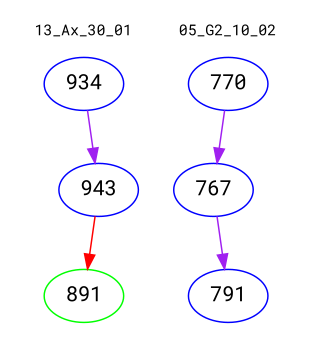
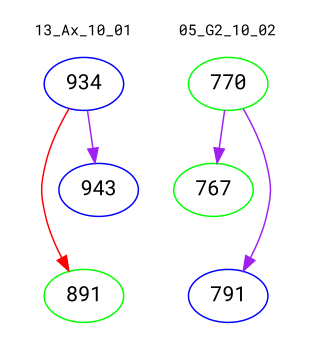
(84, 32) -> (84, 32)
(228, 84) -> (228, 84)
(213, 190) -> (213, 190)
(92, 235) -> (42, 182)
(220, 235) -> (270, 182)
